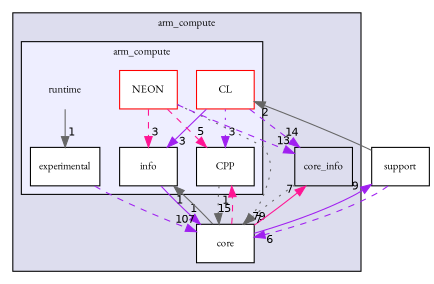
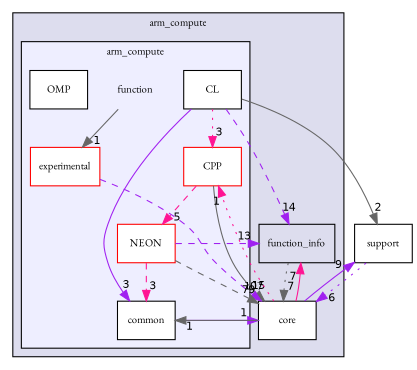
none -> (59, 90)
(65, 90) -> (136, 90)
(225, 90) -> (213, 90)
(225, 118) -> (213, 123)
(182, 124) -> (183, 201)
(318, 127) -> (322, 140)
(270, 160) -> (212, 279)
(65, 167) -> (65, 167)
(148, 167) -> (146, 320)
(225, 167) -> (213, 167)
(324, 167) -> (297, 244)
(218, 201) -> (222, 236)
(232, 211) -> (237, 235)
(328, 215) -> (351, 275)
